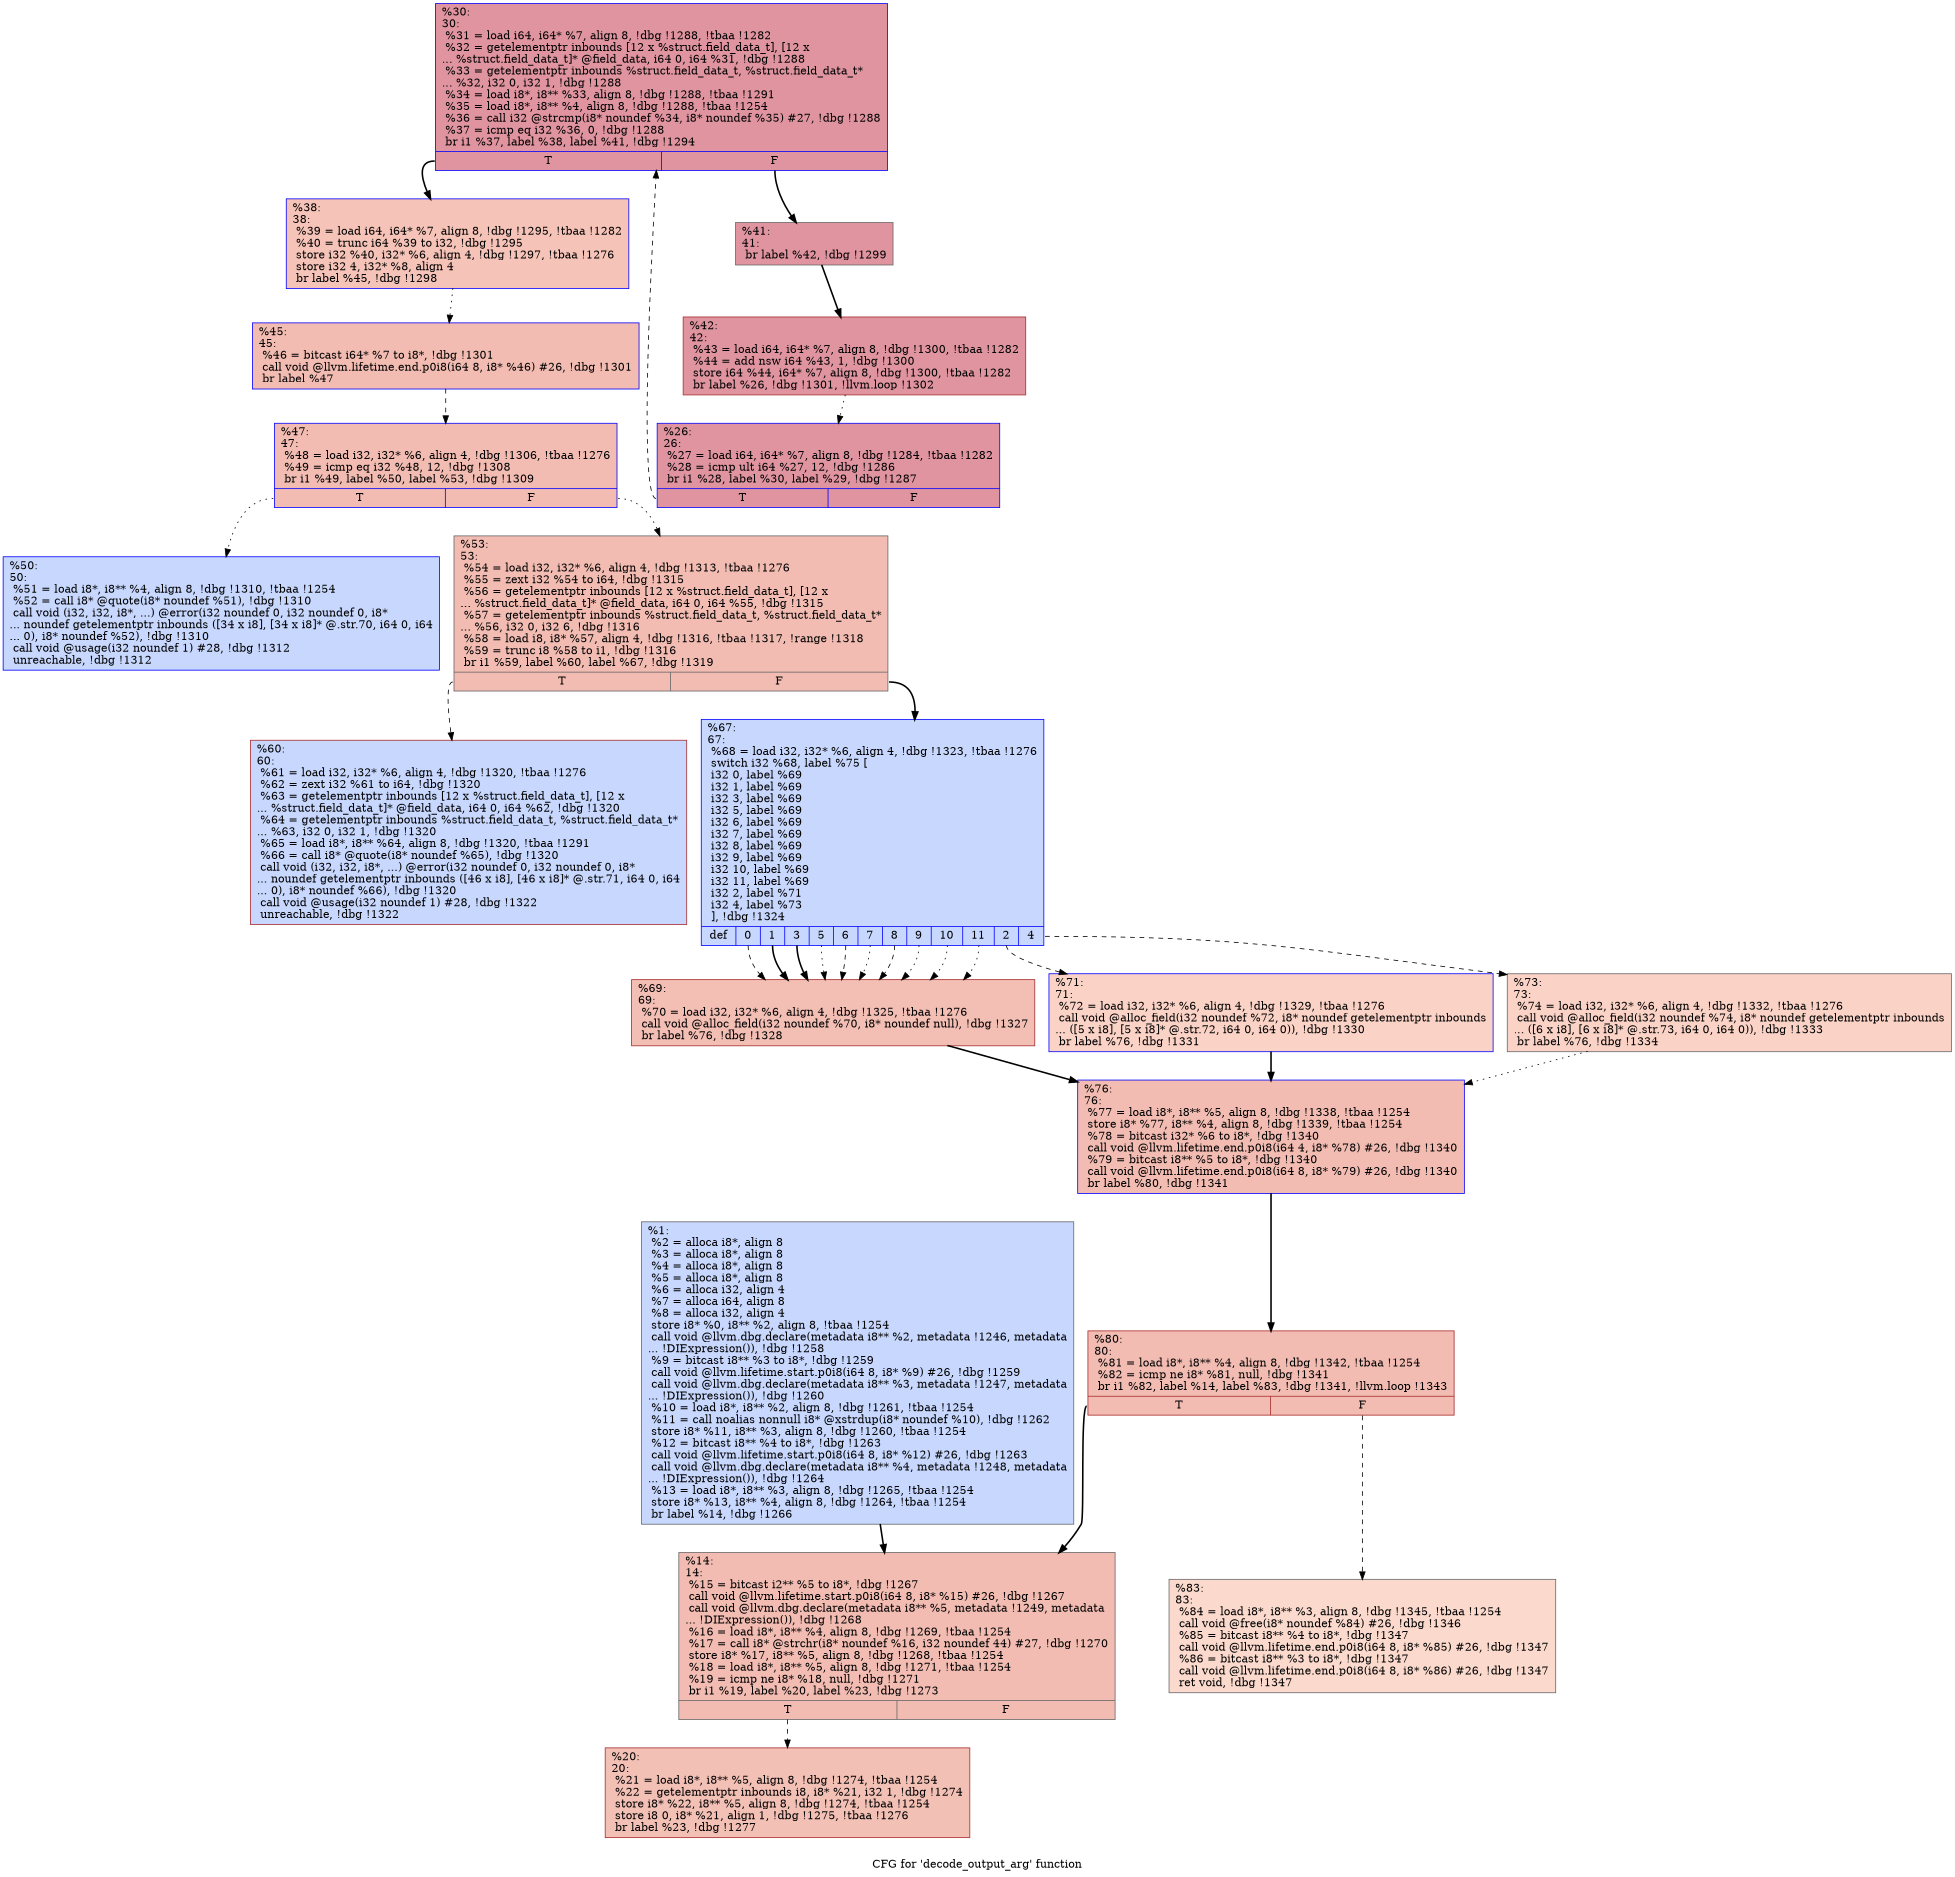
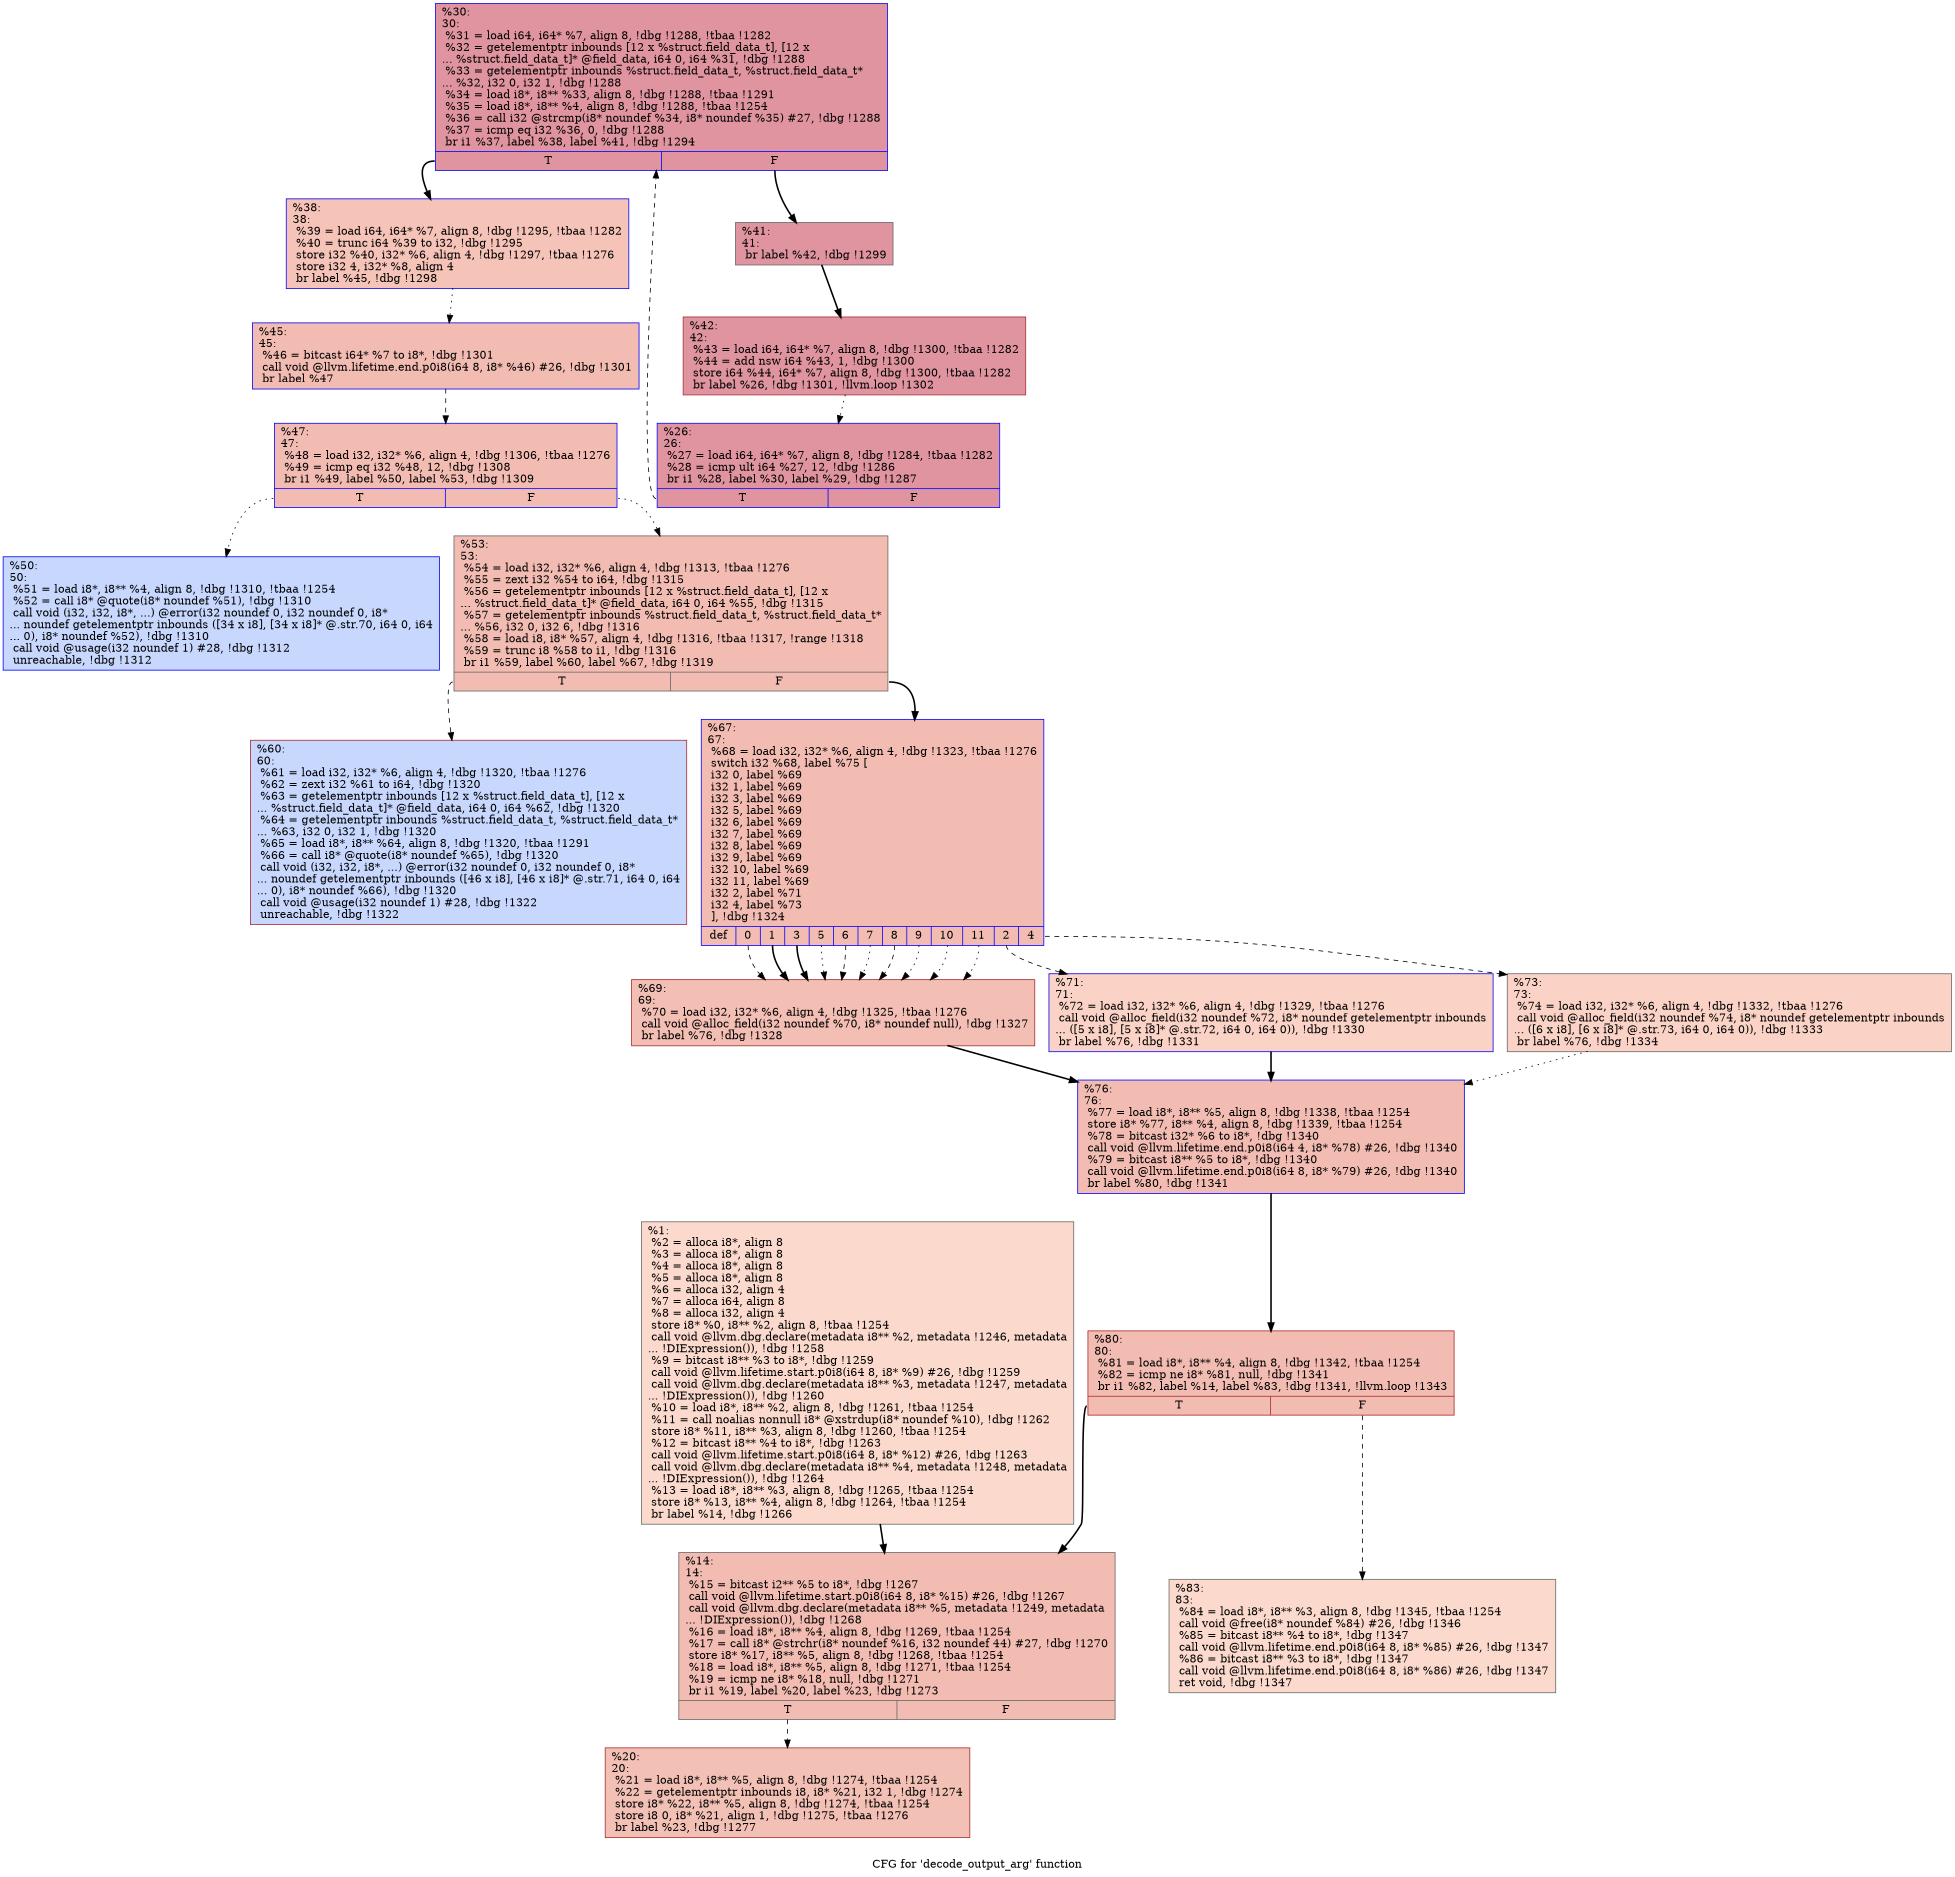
(873, 832) -> (873, 832)
(858, 1373) -> (858, 1373)
